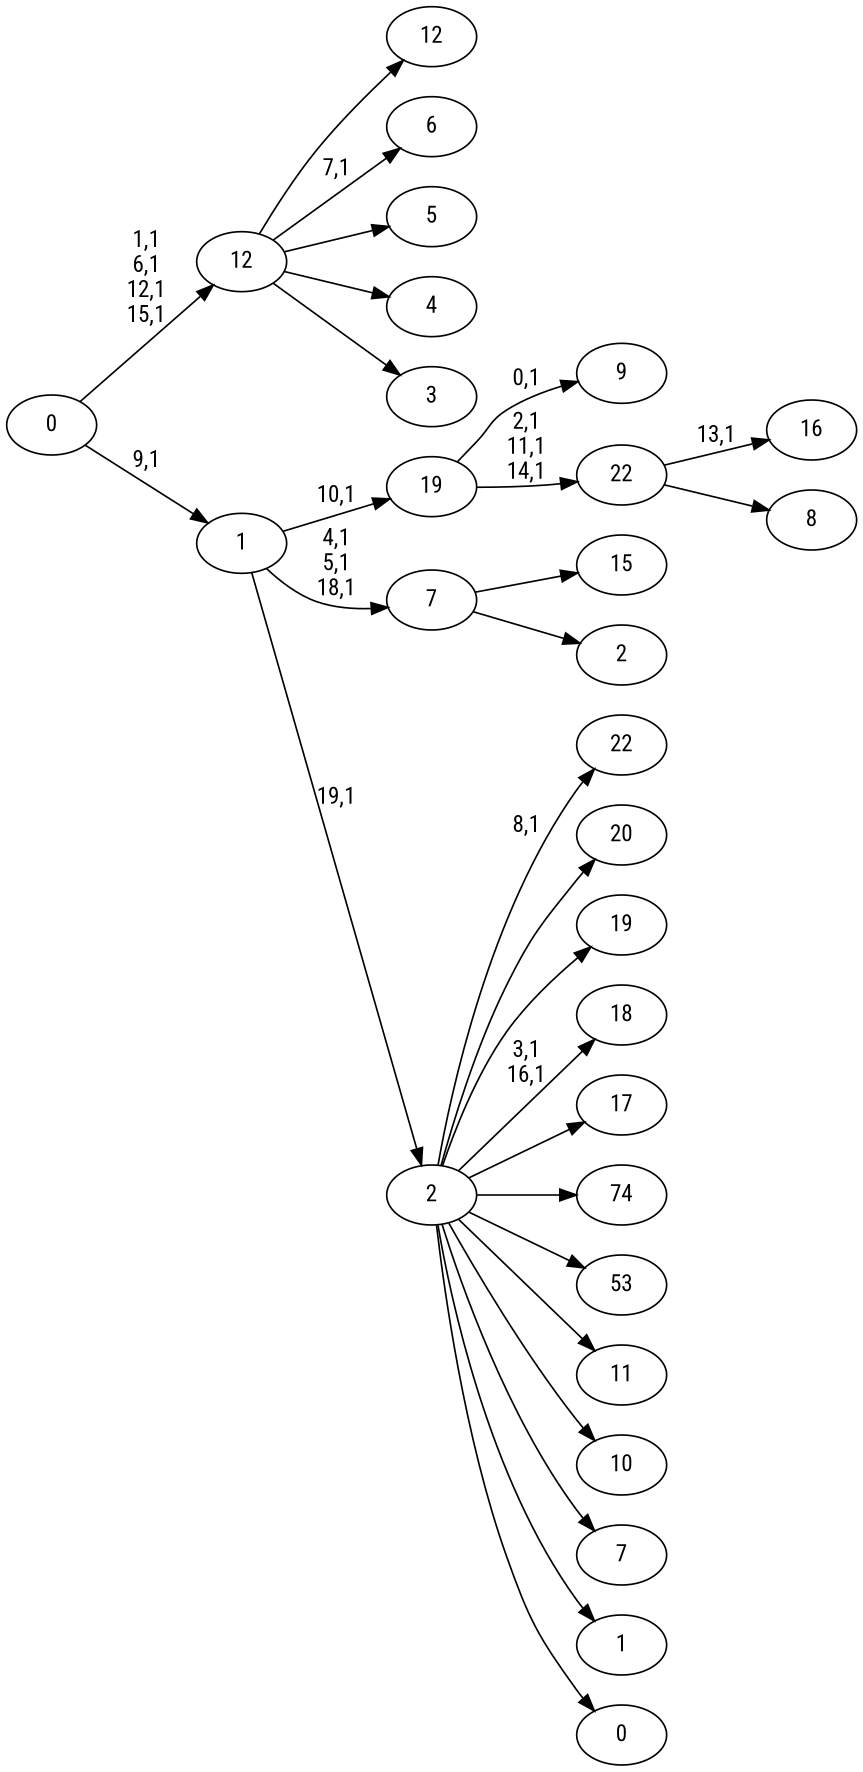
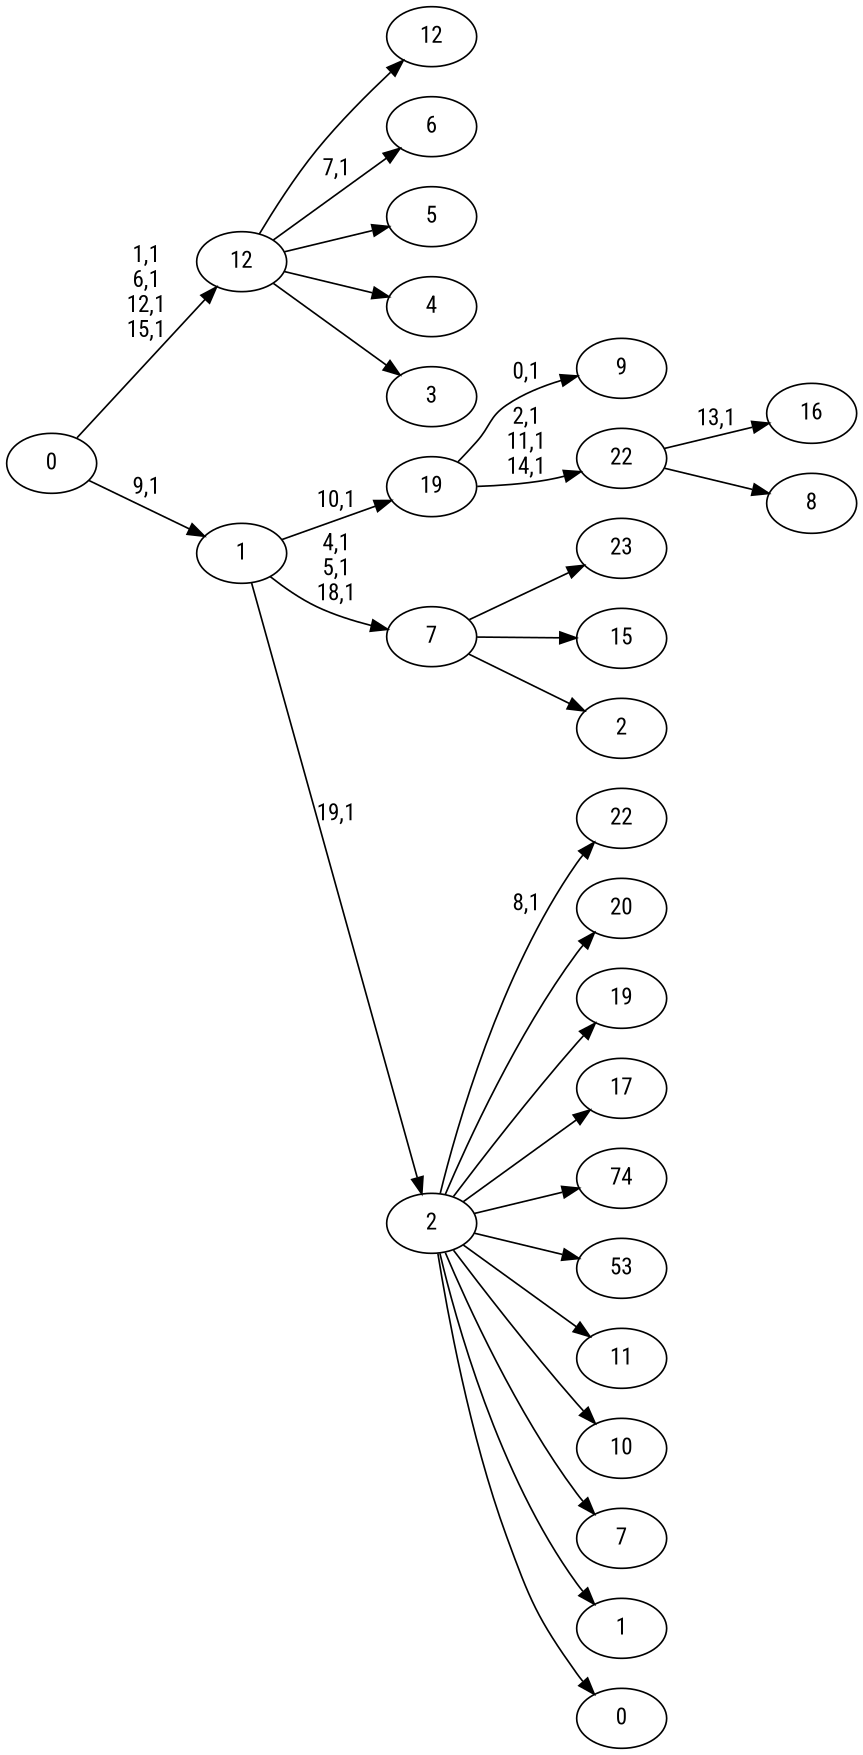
none -> (622, 548)
(622, 1015) -> none
